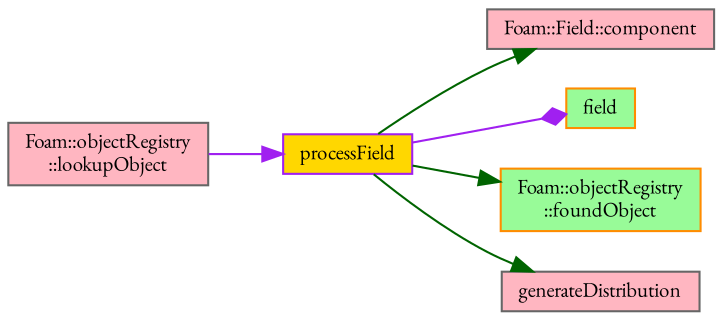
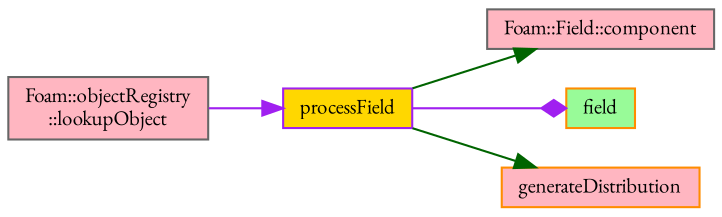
(601, 200) -> none
(601, 291) -> (601, 187)
